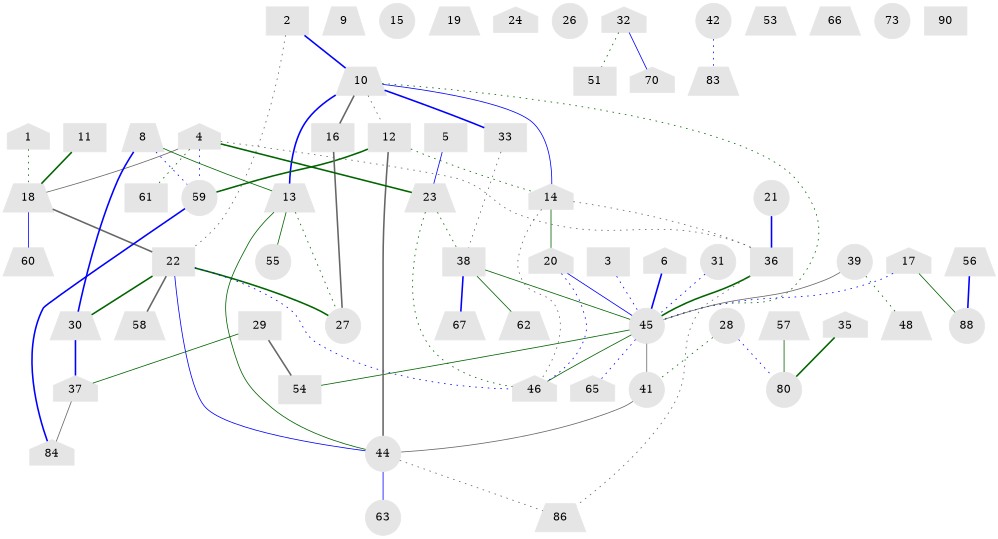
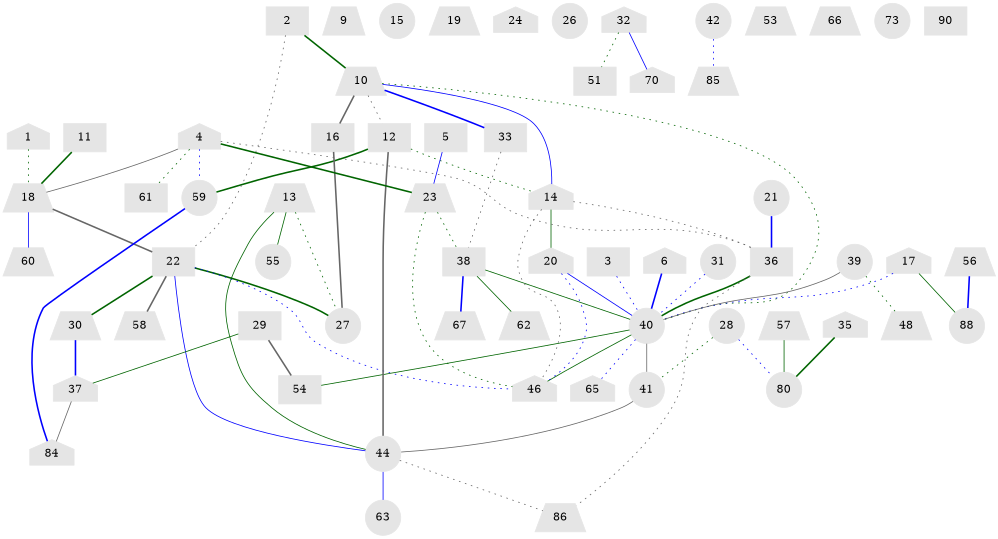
(325, 52) -> (325, 52)
(713, 81) -> (713, 81)
(300, 132) -> none
(143, 138) -> none
(647, 326) -> (647, 326)
